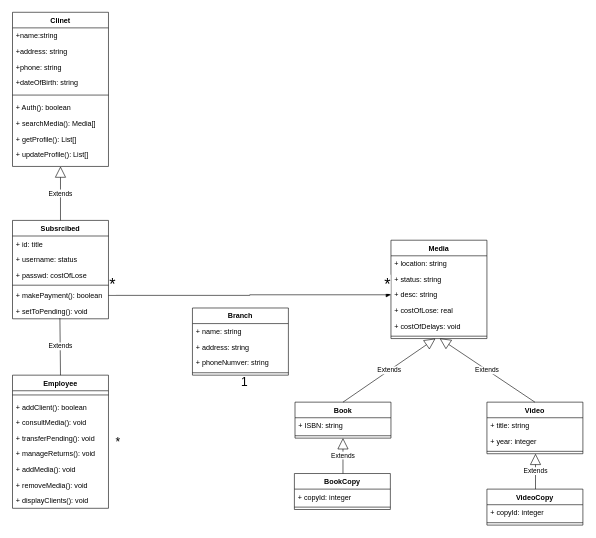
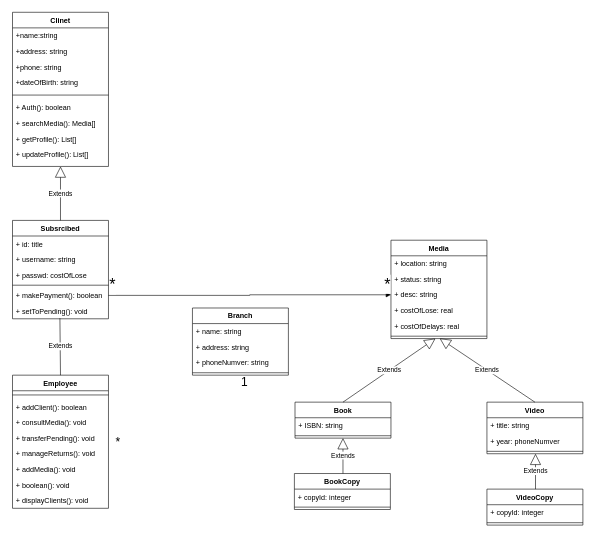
(49, 260) -> (48, 260)
(430, 326) -> (430, 326)
(517, 442) -> (526, 442)
(53, 485) -> (45, 485)
